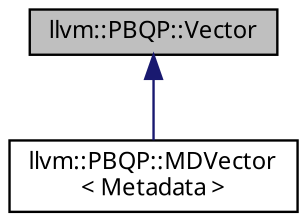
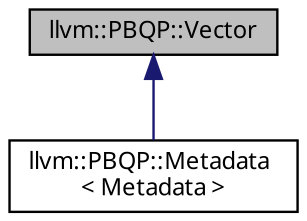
(154, 176) -> (154, 176)
